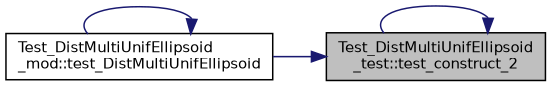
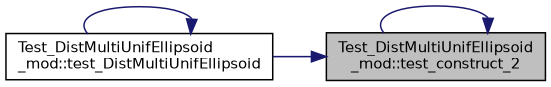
(436, 57) -> (436, 57)
